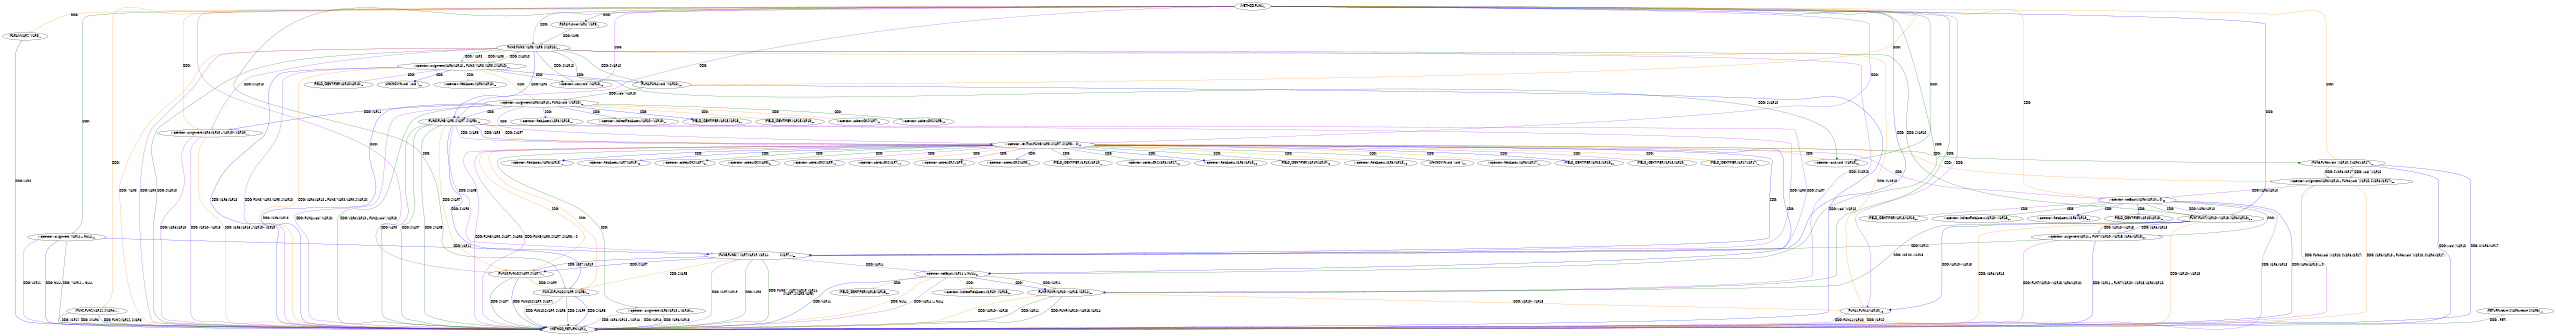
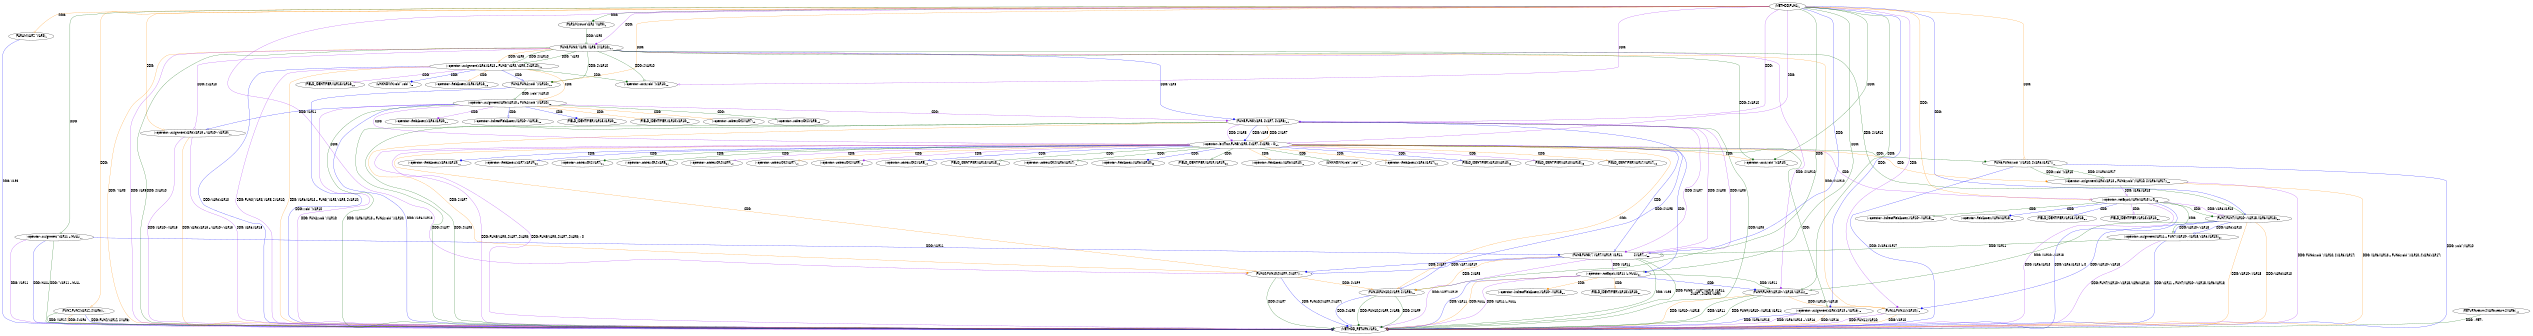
none -> (1901, 131)
